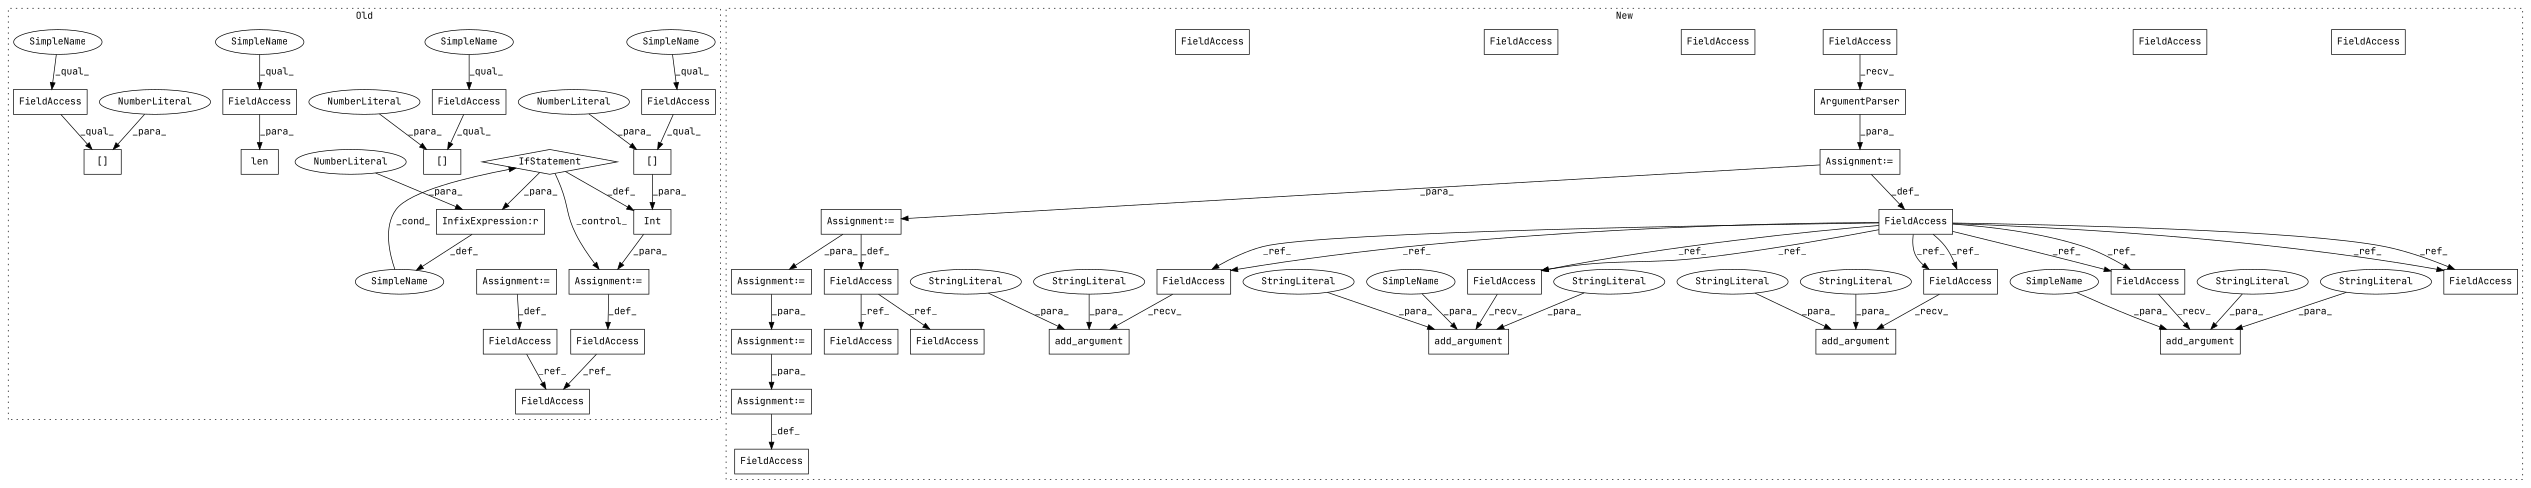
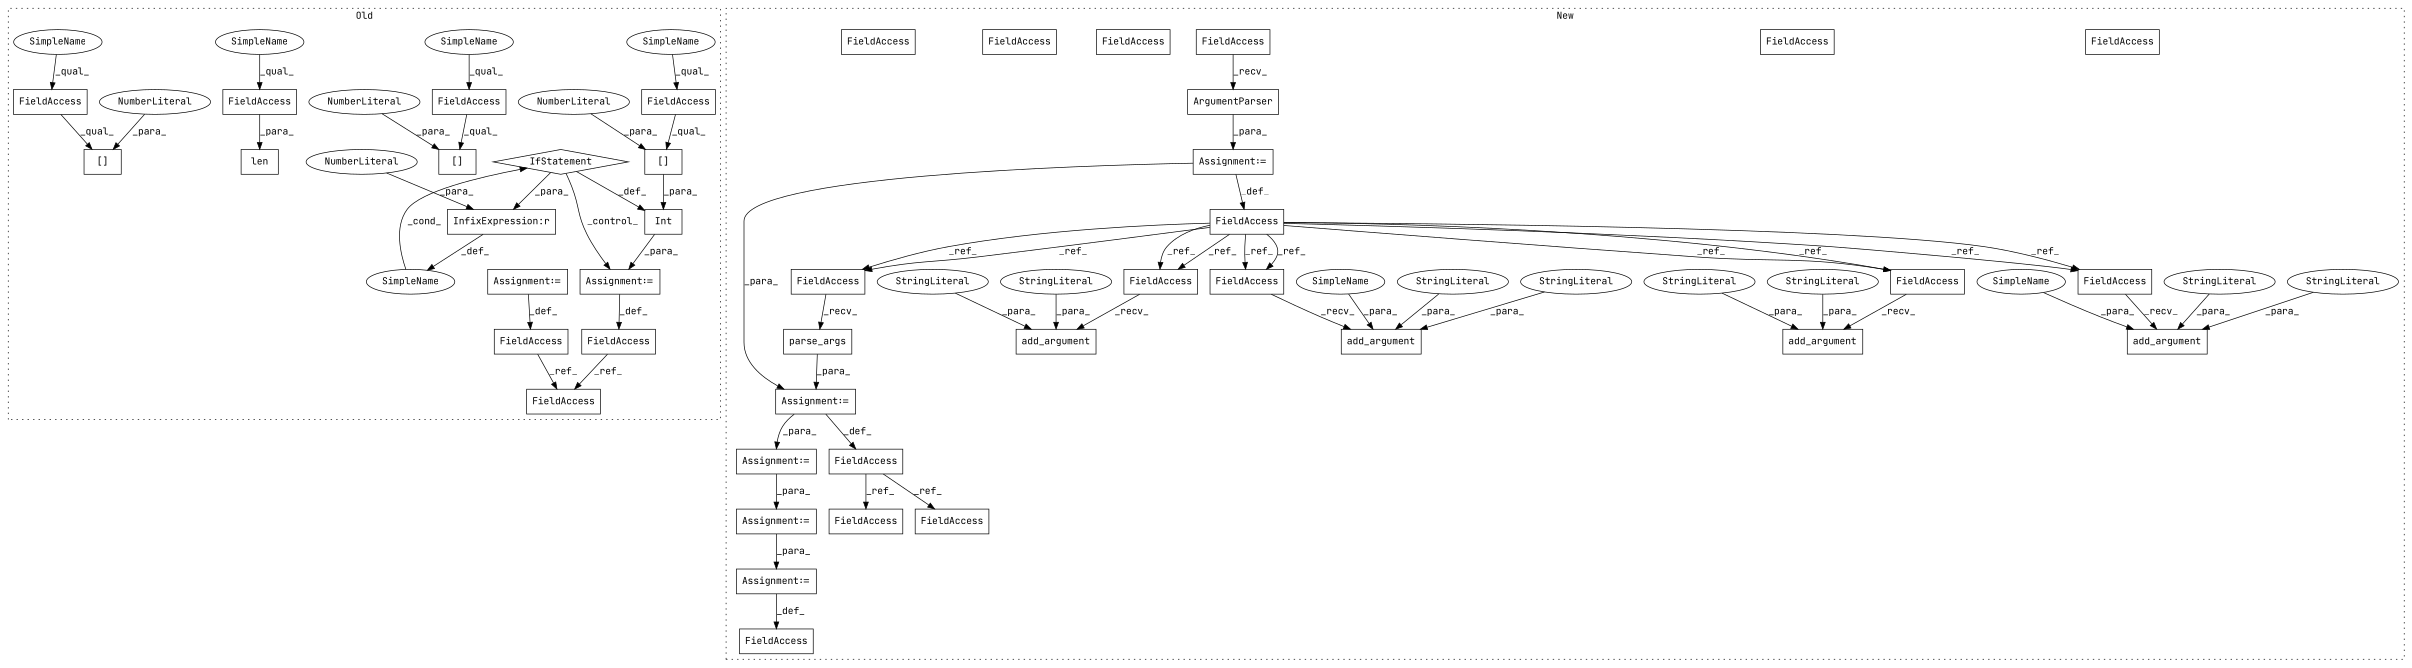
none -> (818, 342)
